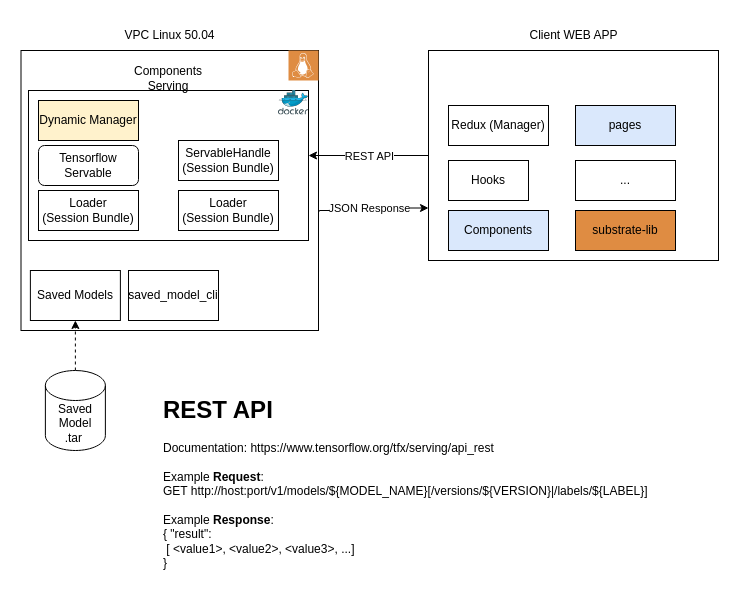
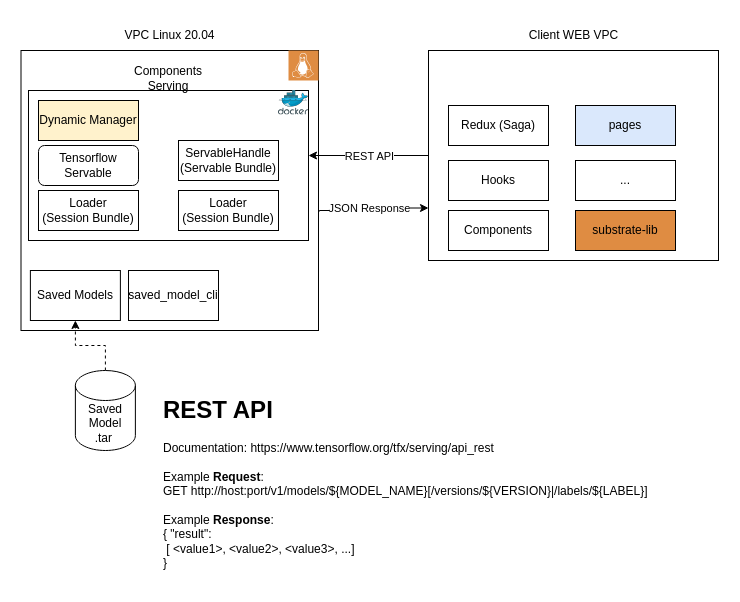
(170, 36) -> (170, 36)
(574, 36) -> (574, 36)
(499, 126) -> (499, 126)
(229, 161) -> (229, 161)
(489, 181) -> (499, 181)
(499, 231) -> (499, 231)
(75, 411) -> (105, 411)
